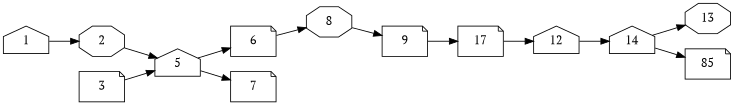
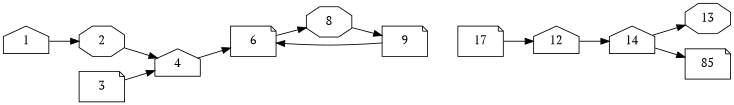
(439, 41) -> (333, 45)
(178, 64) -> (178, 64)
(253, 87) -> none
